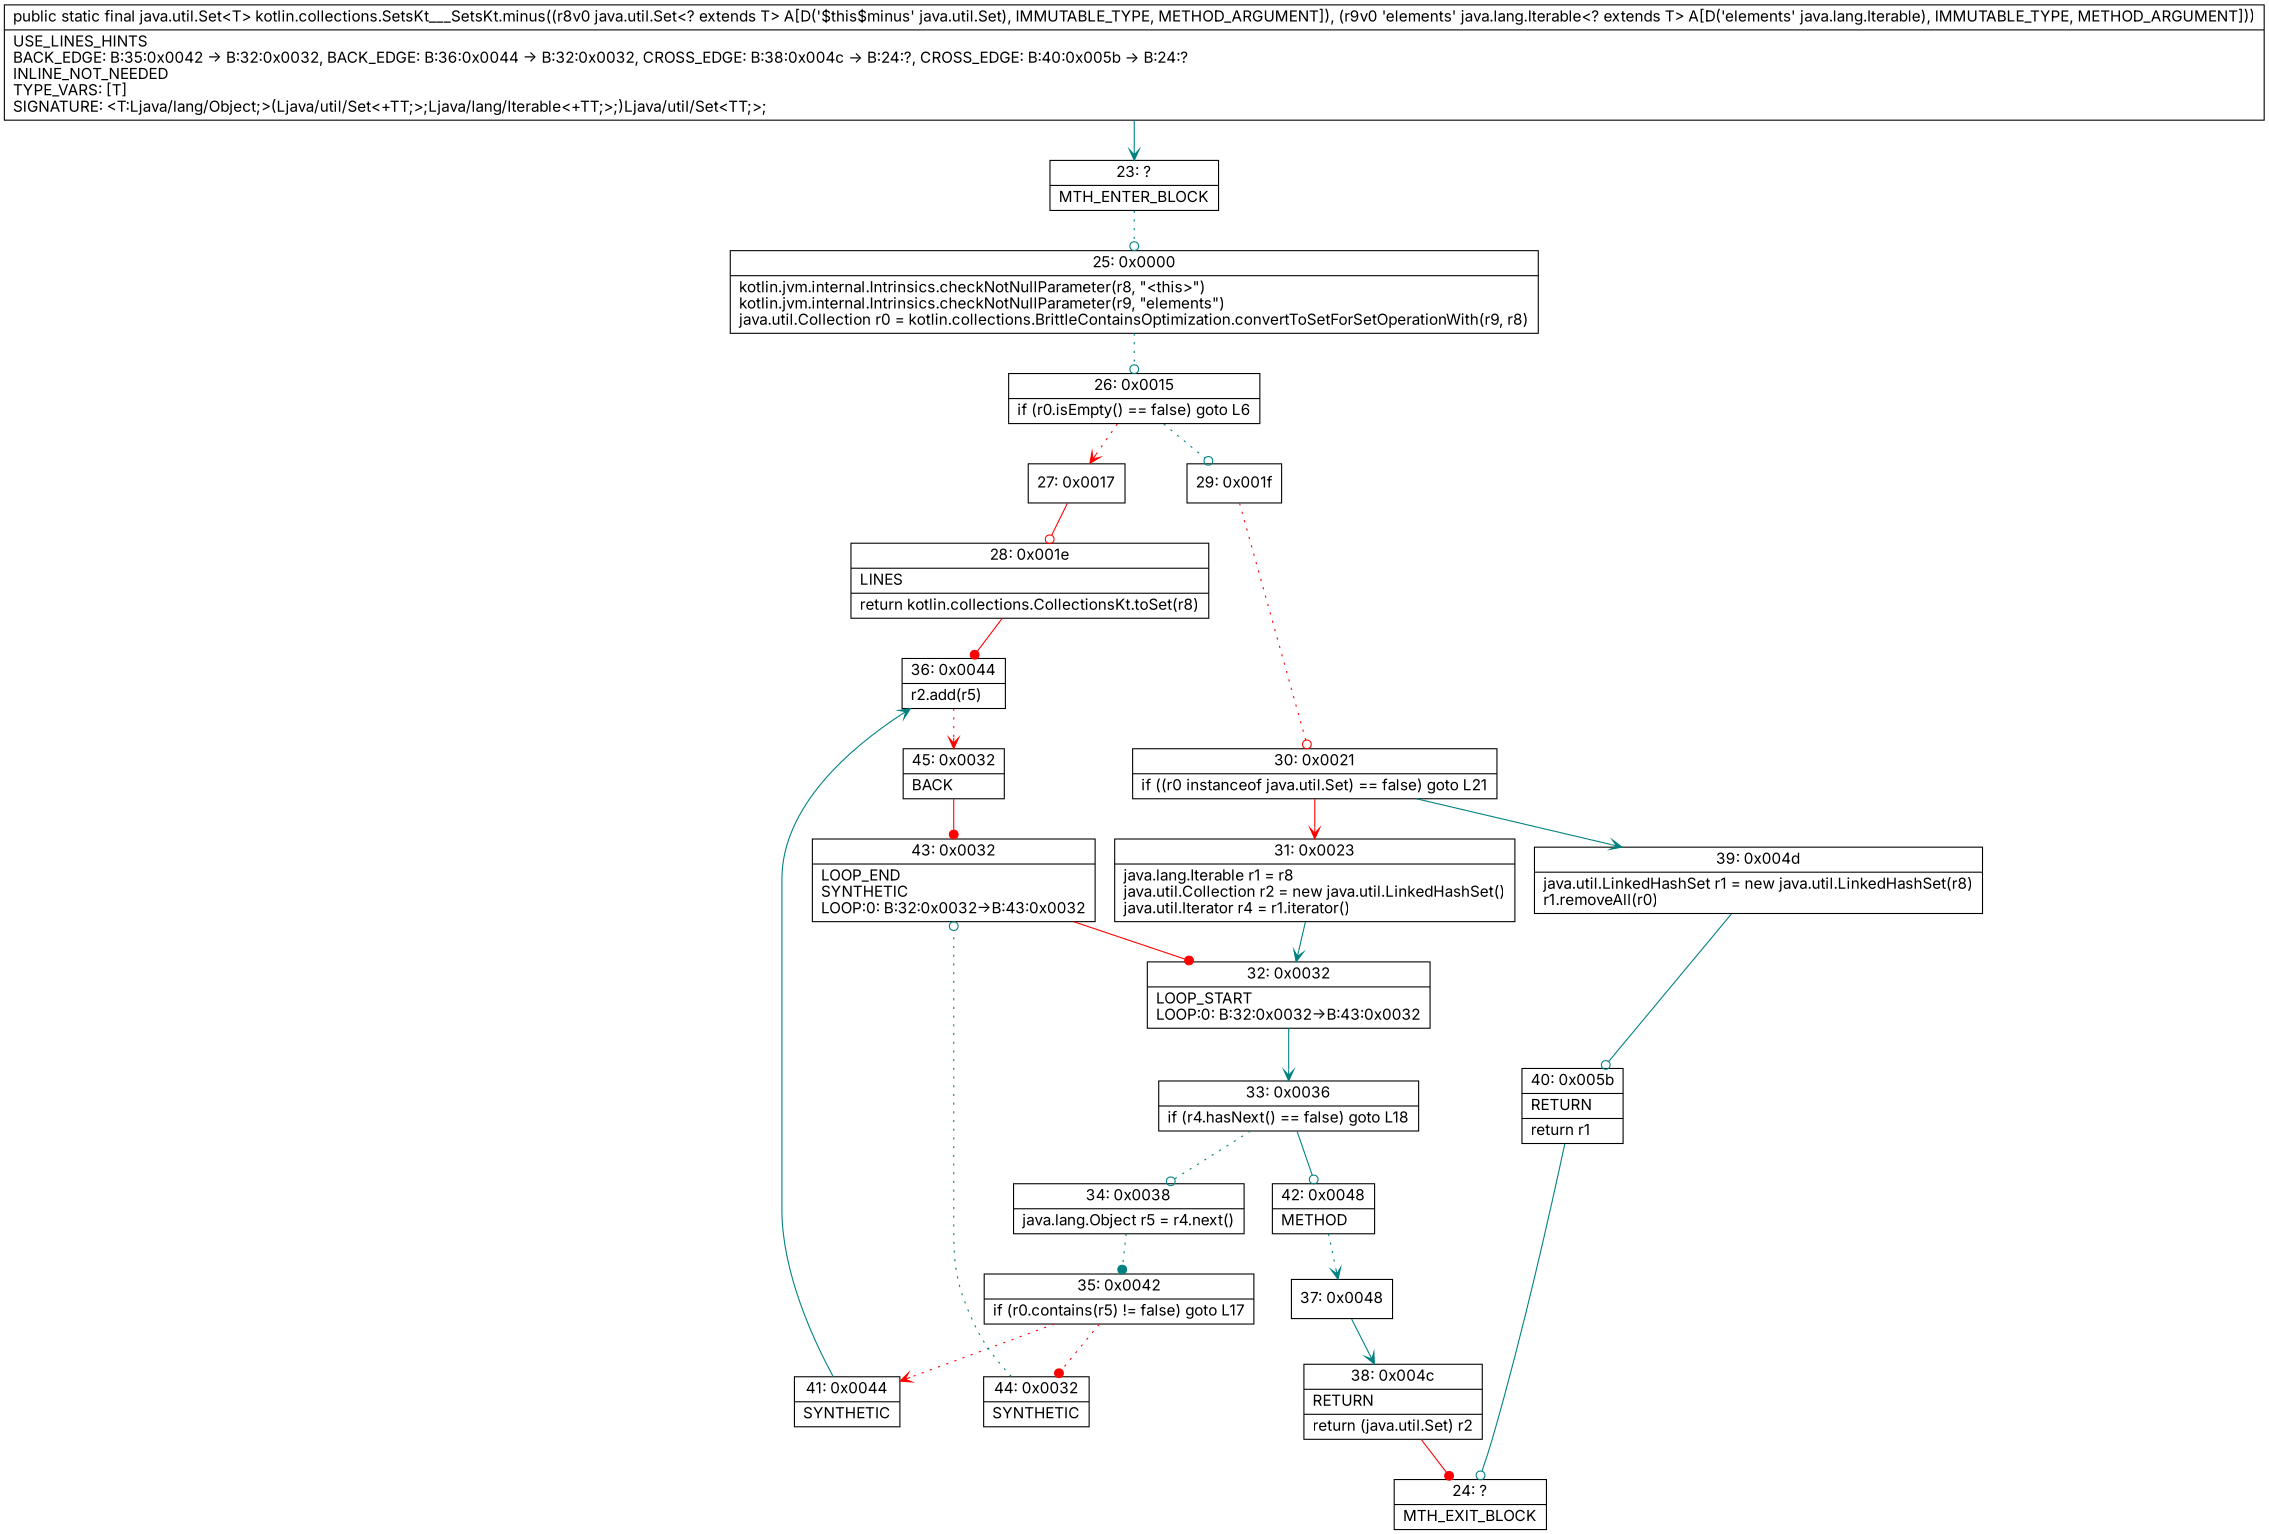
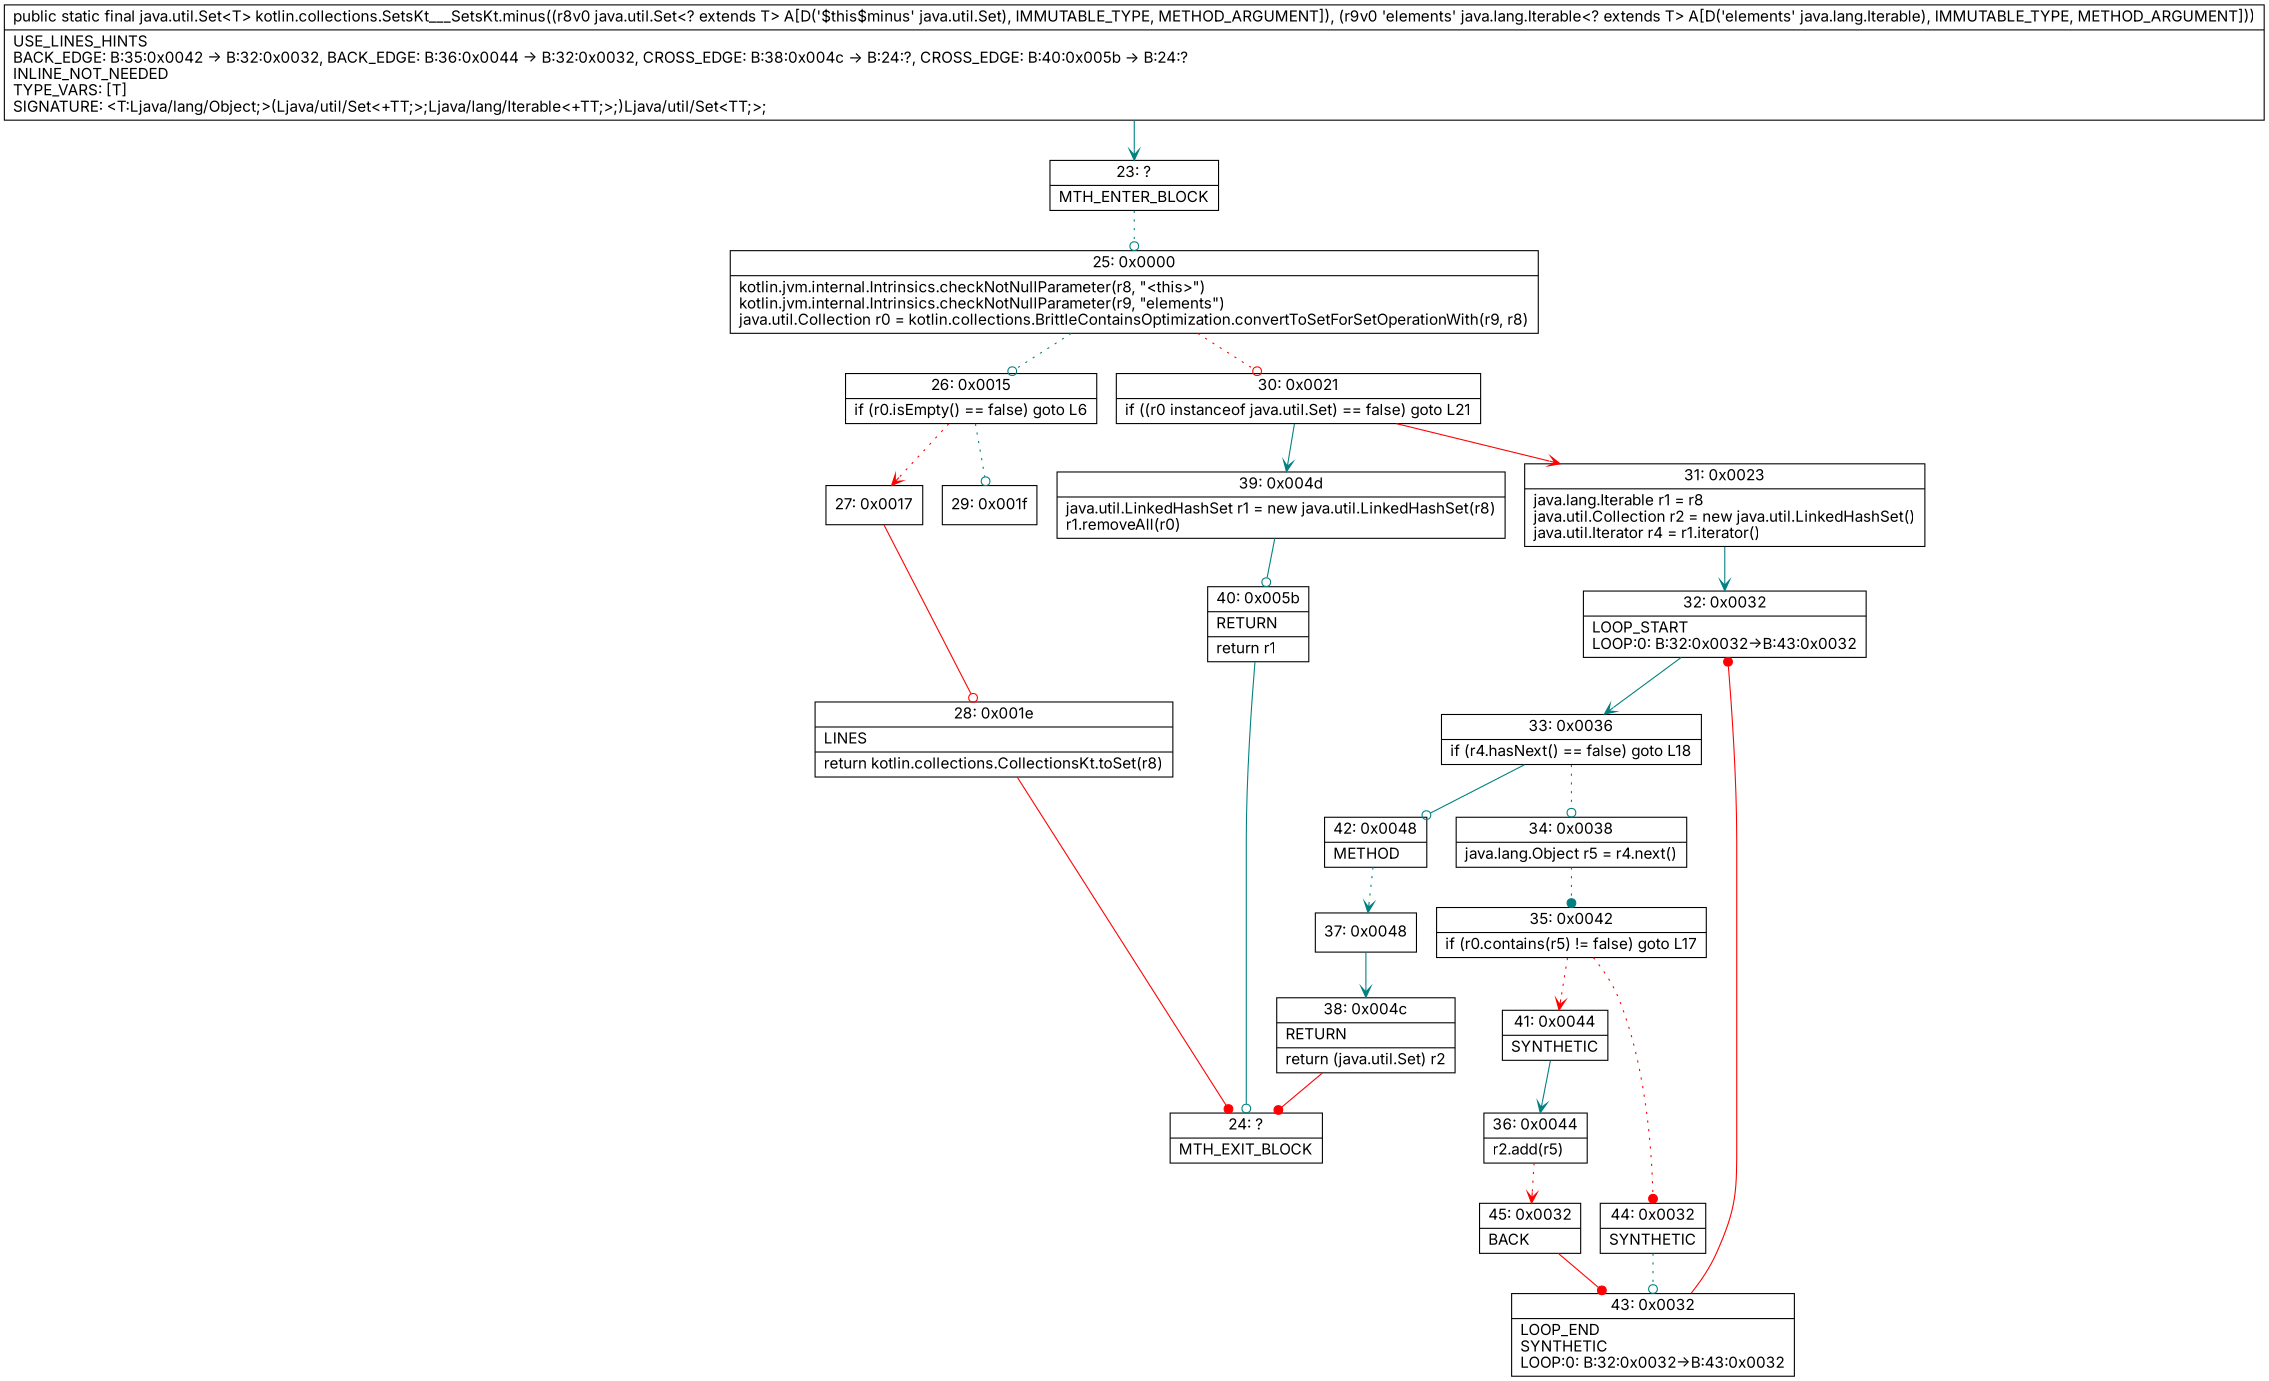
(1273, 622) -> (1225, 351)
(990, 635) -> (1122, 941)
